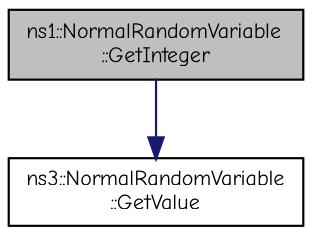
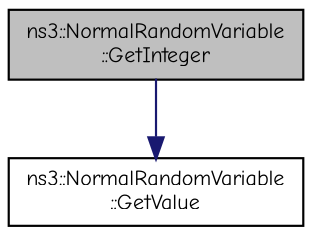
(156, 45) -> (156, 45)
